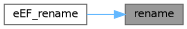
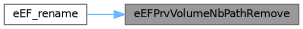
(154, 14) -> (212, 14)
